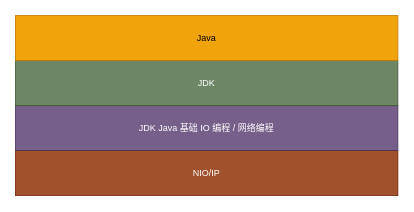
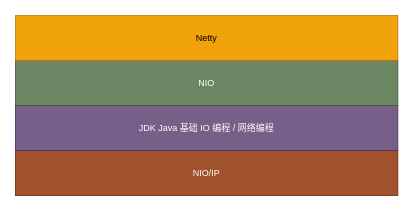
(207, 38) -> (207, 38)
(207, 83) -> (207, 83)
